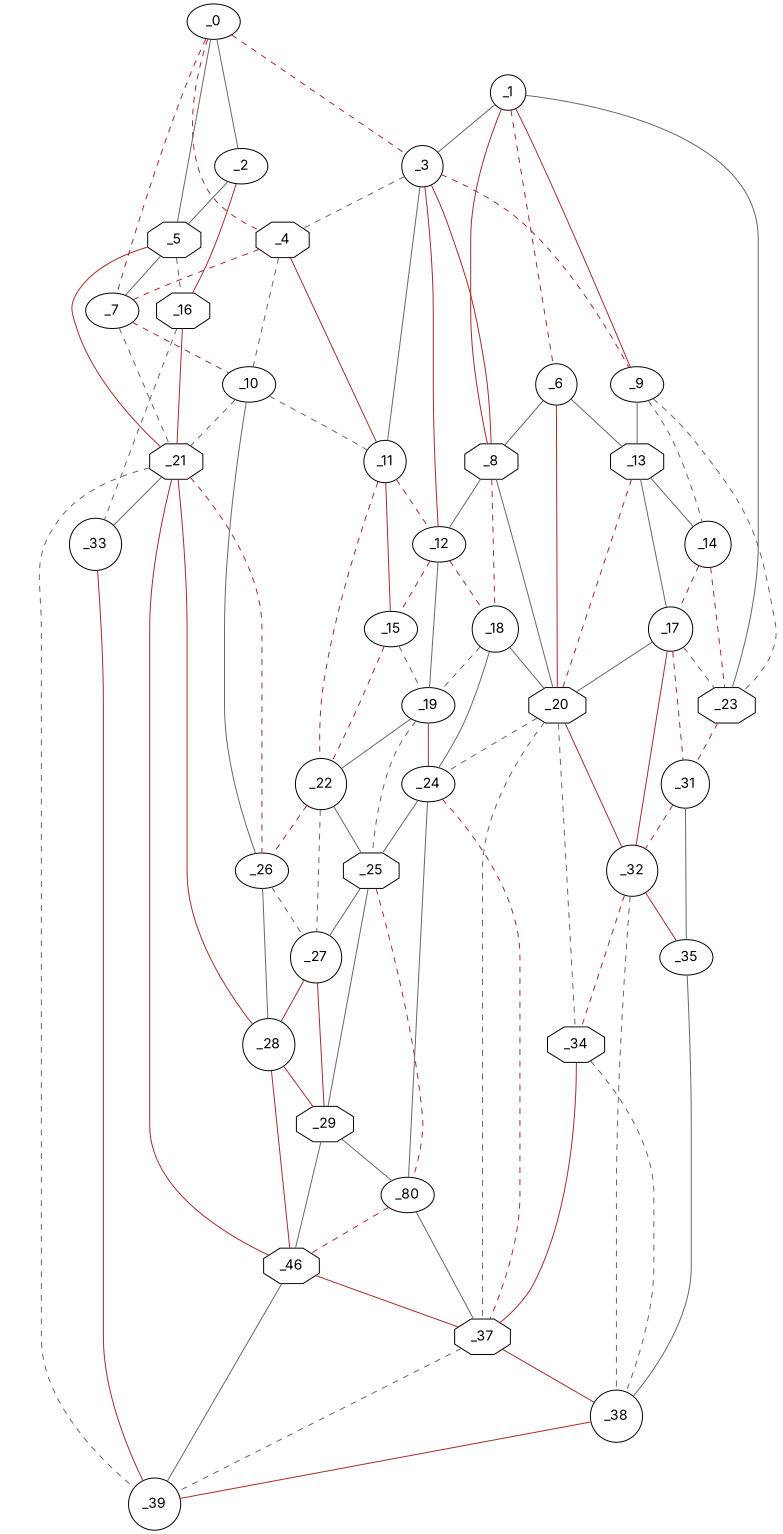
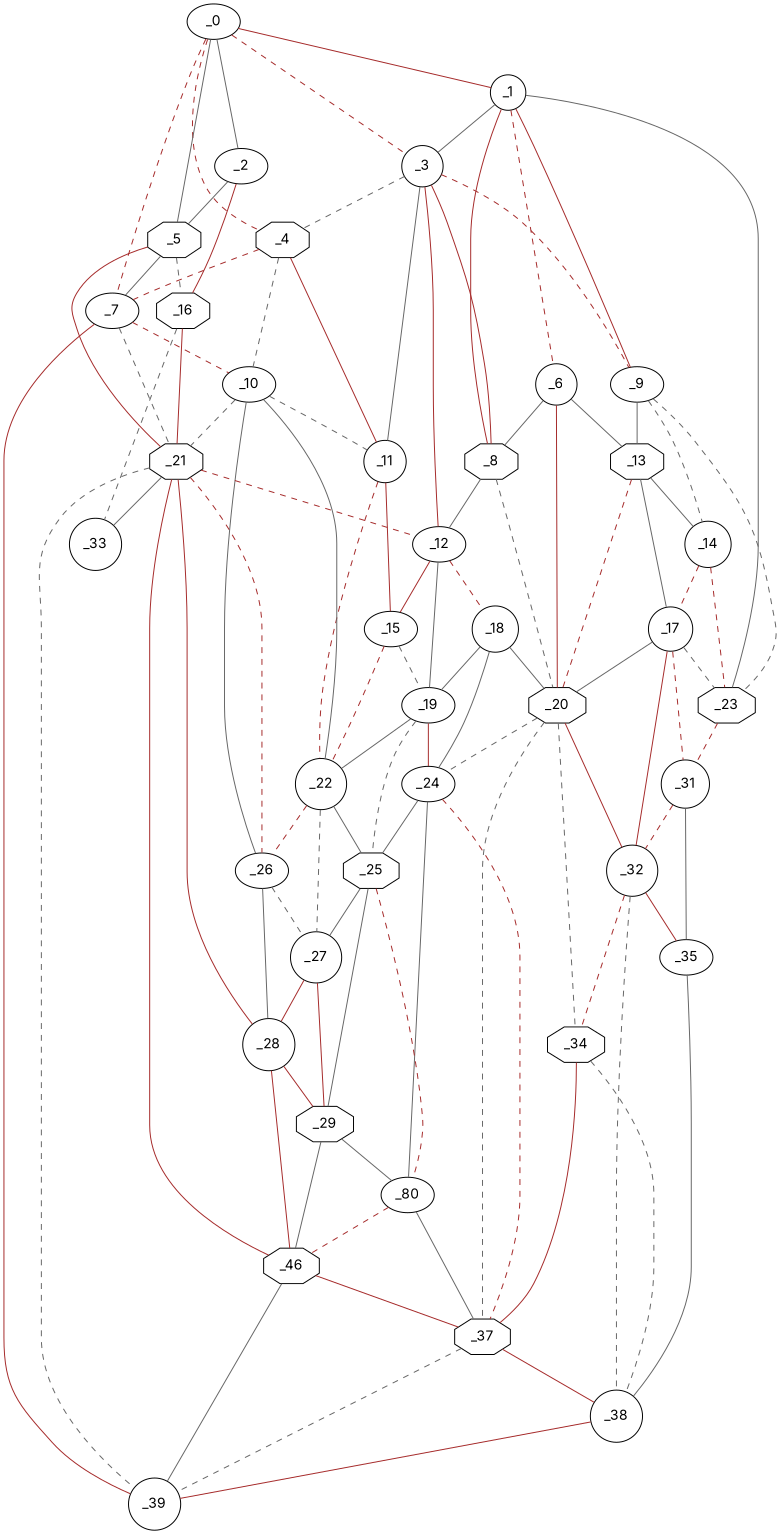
none -> (365, 58)
(413, 504) -> (308, 503)
(493, 543) -> none
none -> (337, 569)
(525, 583) -> (525, 583)
(415, 587) -> (415, 587)
(461, 668) -> (461, 668)
(103, 1029) -> (4, 921)
